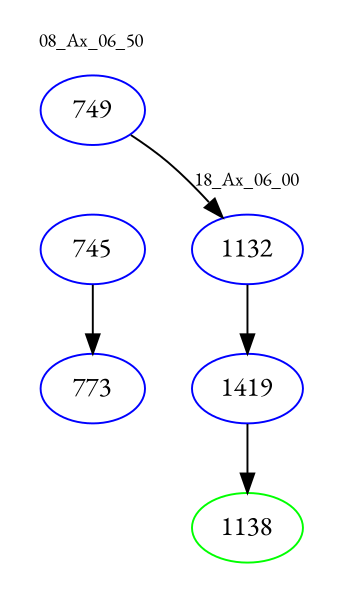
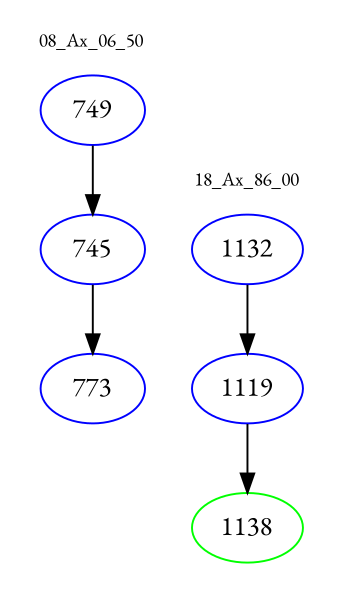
(247, 181) -> (247, 181)
(189, 182) -> (93, 170)
(247, 389) -> (247, 389)
